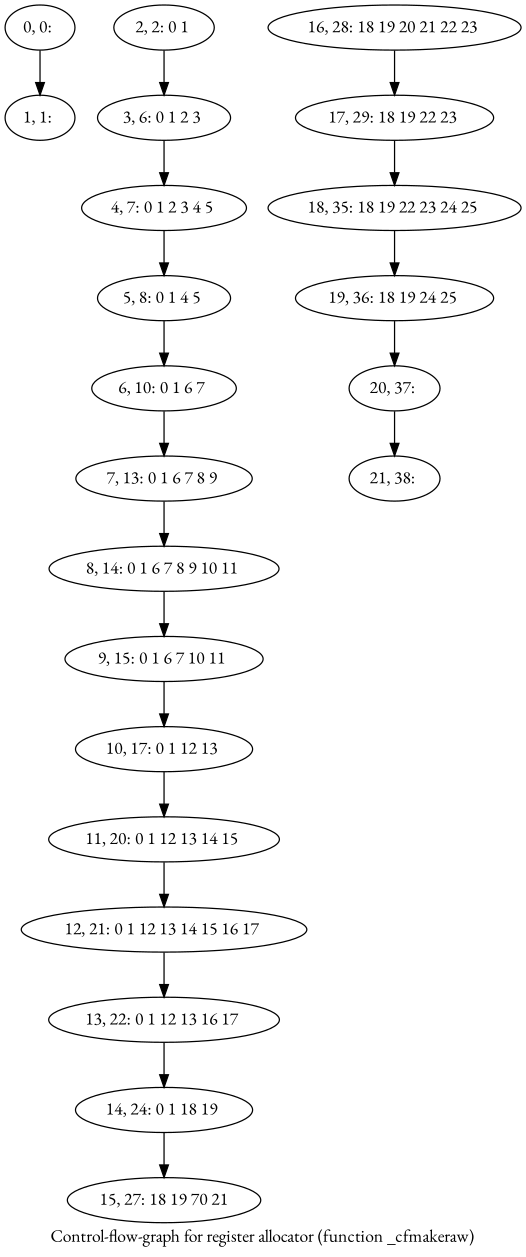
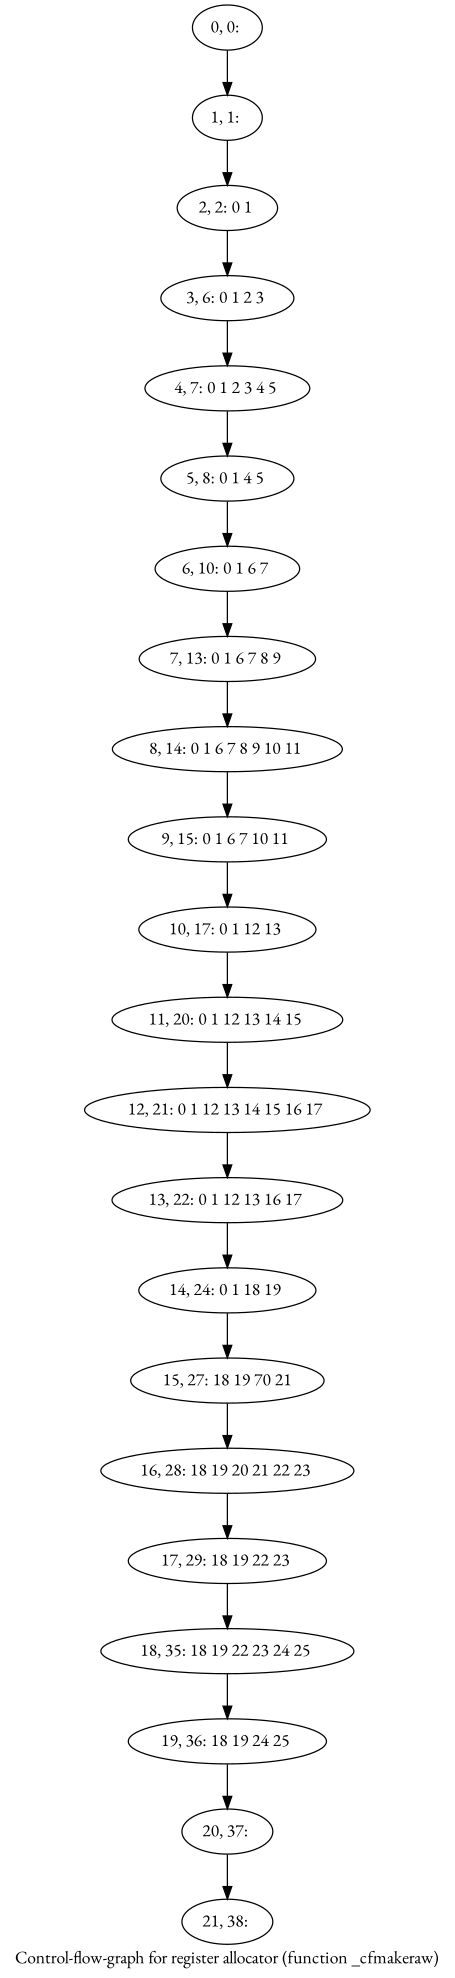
none -> (227, 157)
none -> (227, 1420)
